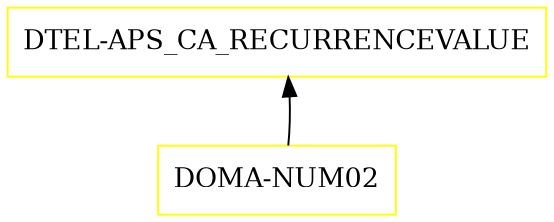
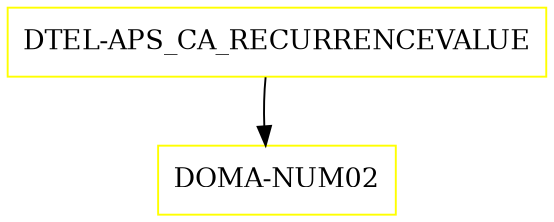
(290, 121) -> (264, 102)
